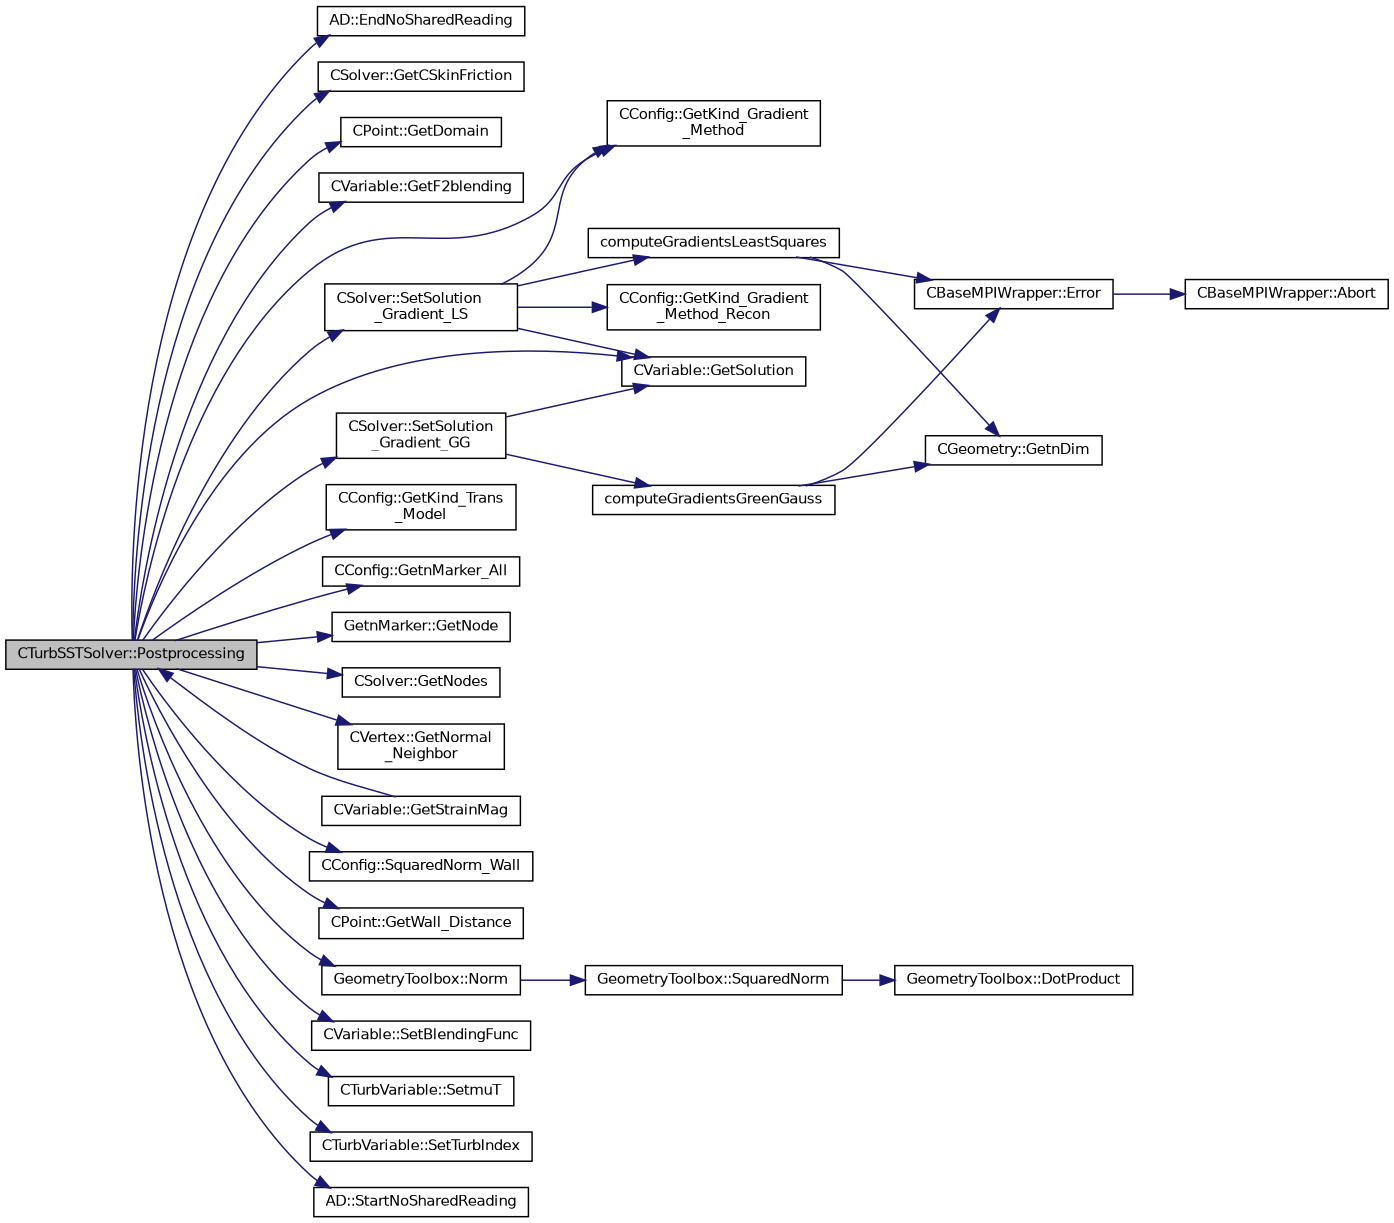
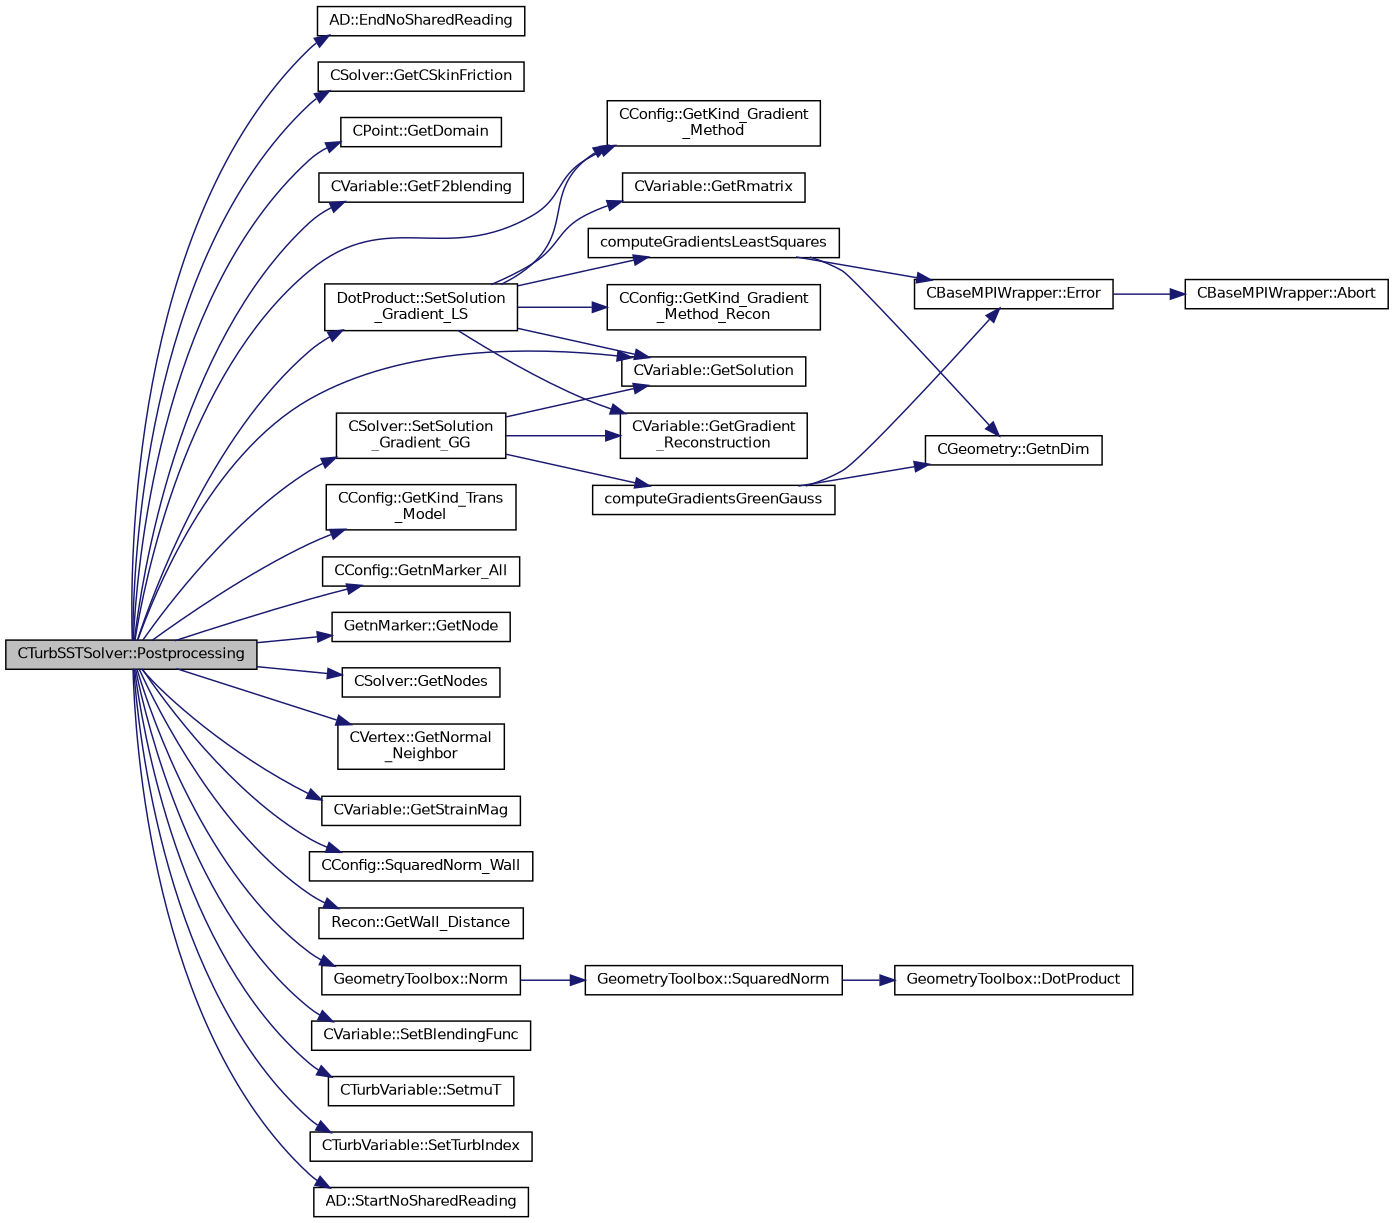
none -> (714, 188)
(421, 307) -> (421, 307)
none -> (714, 436)
(276, 751) -> (220, 738)
(421, 923) -> (421, 923)
